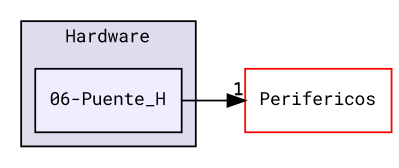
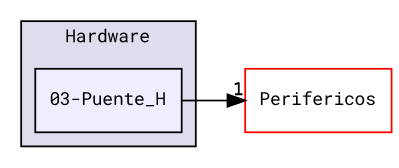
(108, 101) -> (108, 101)
